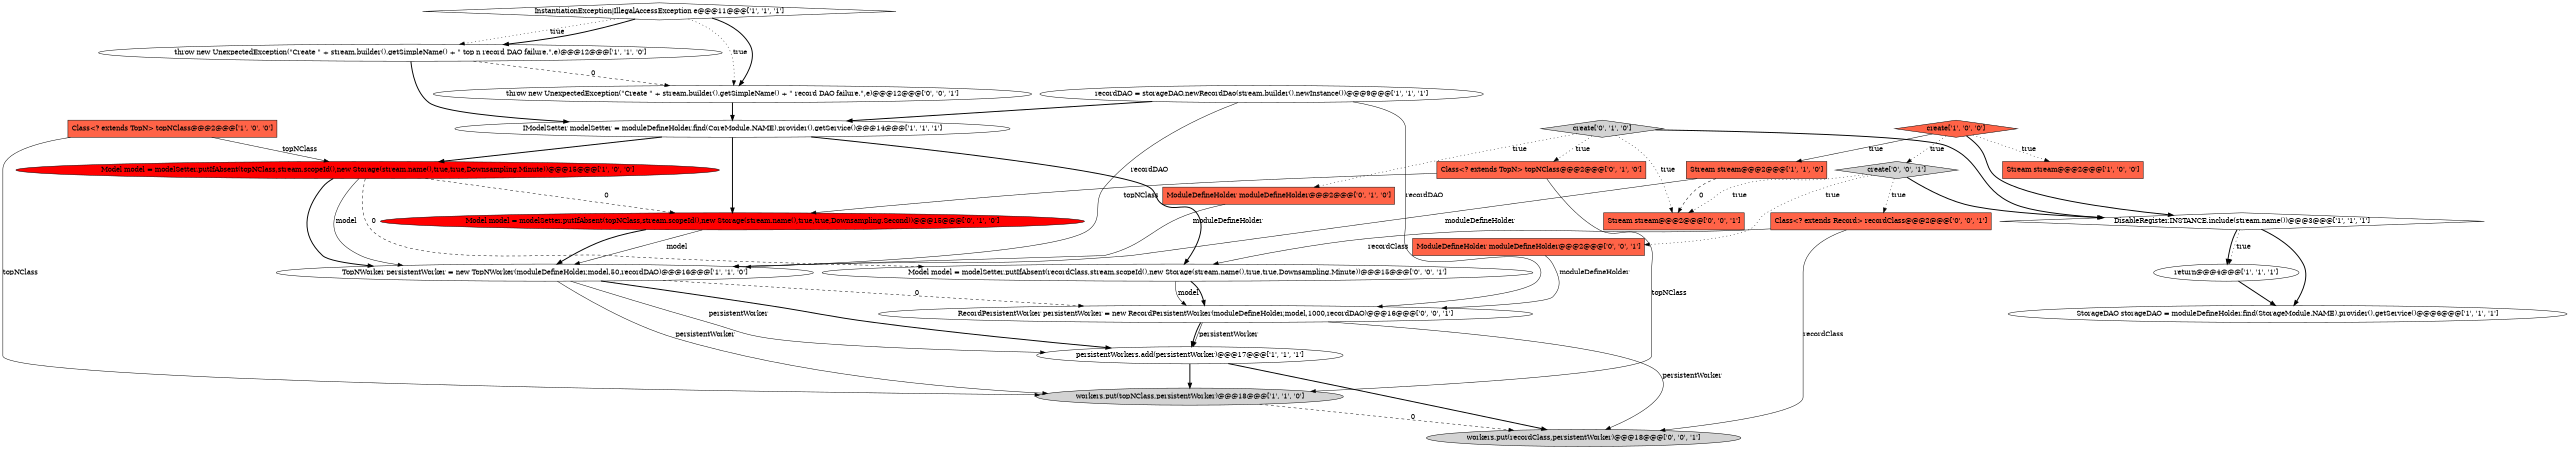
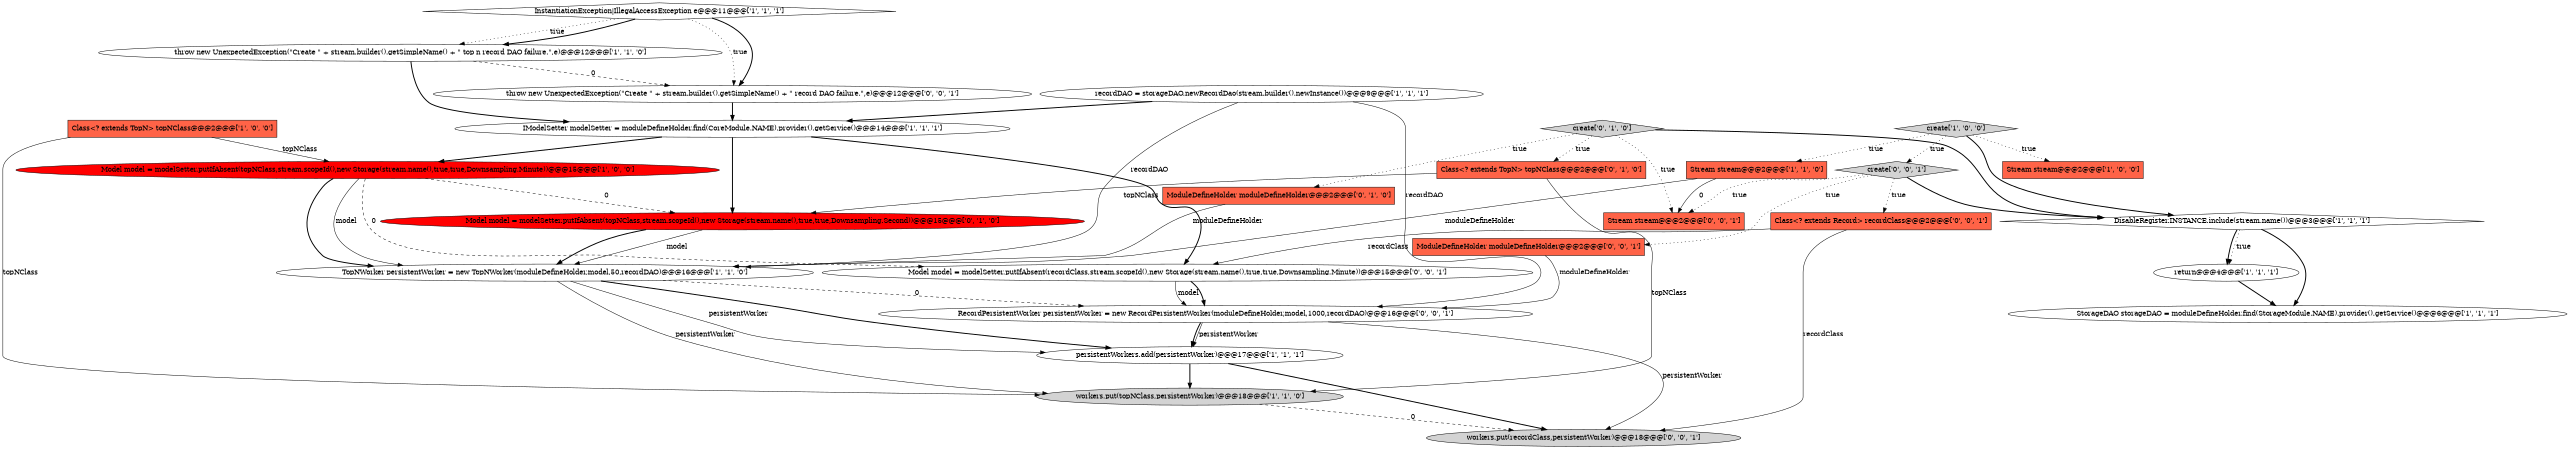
(1956, 129) -> (1956, 129)
(1867, 147) -> (1867, 147)
(1695, 190) -> (1695, 190)
